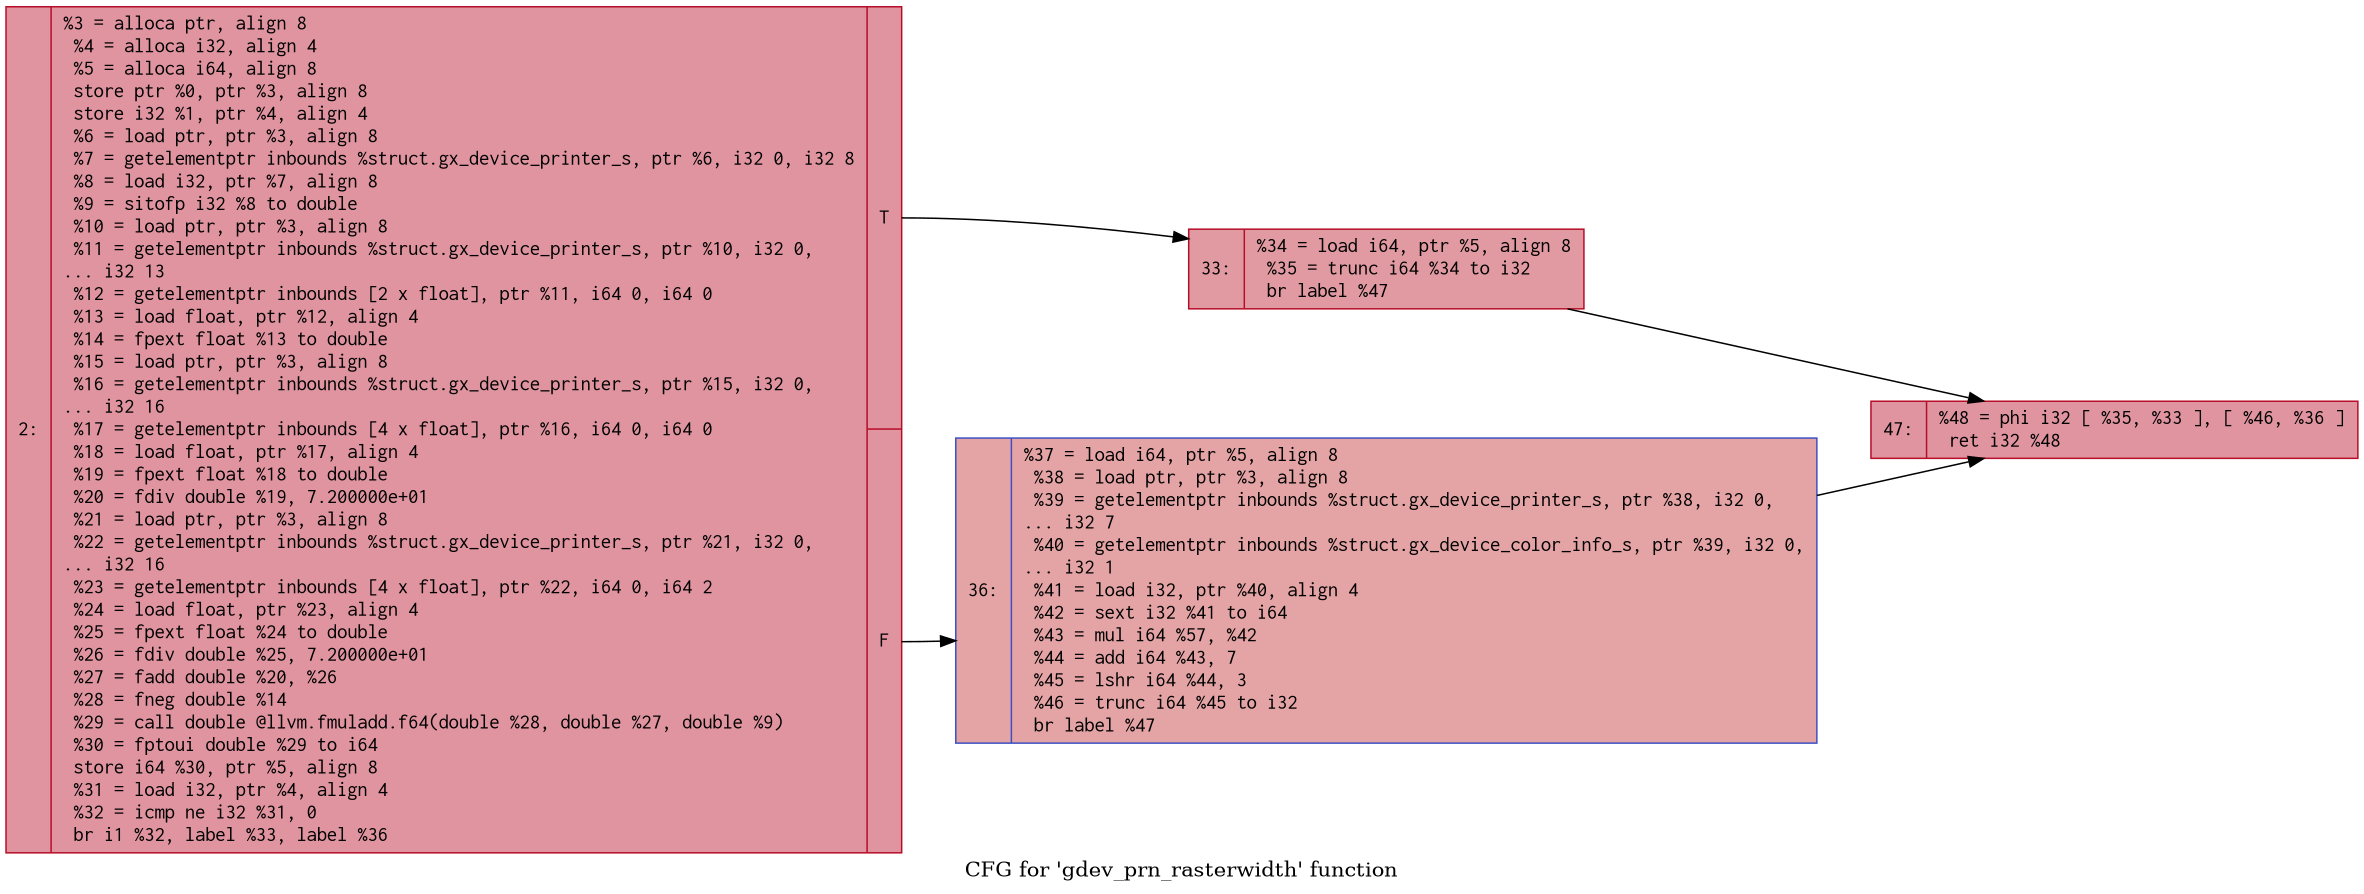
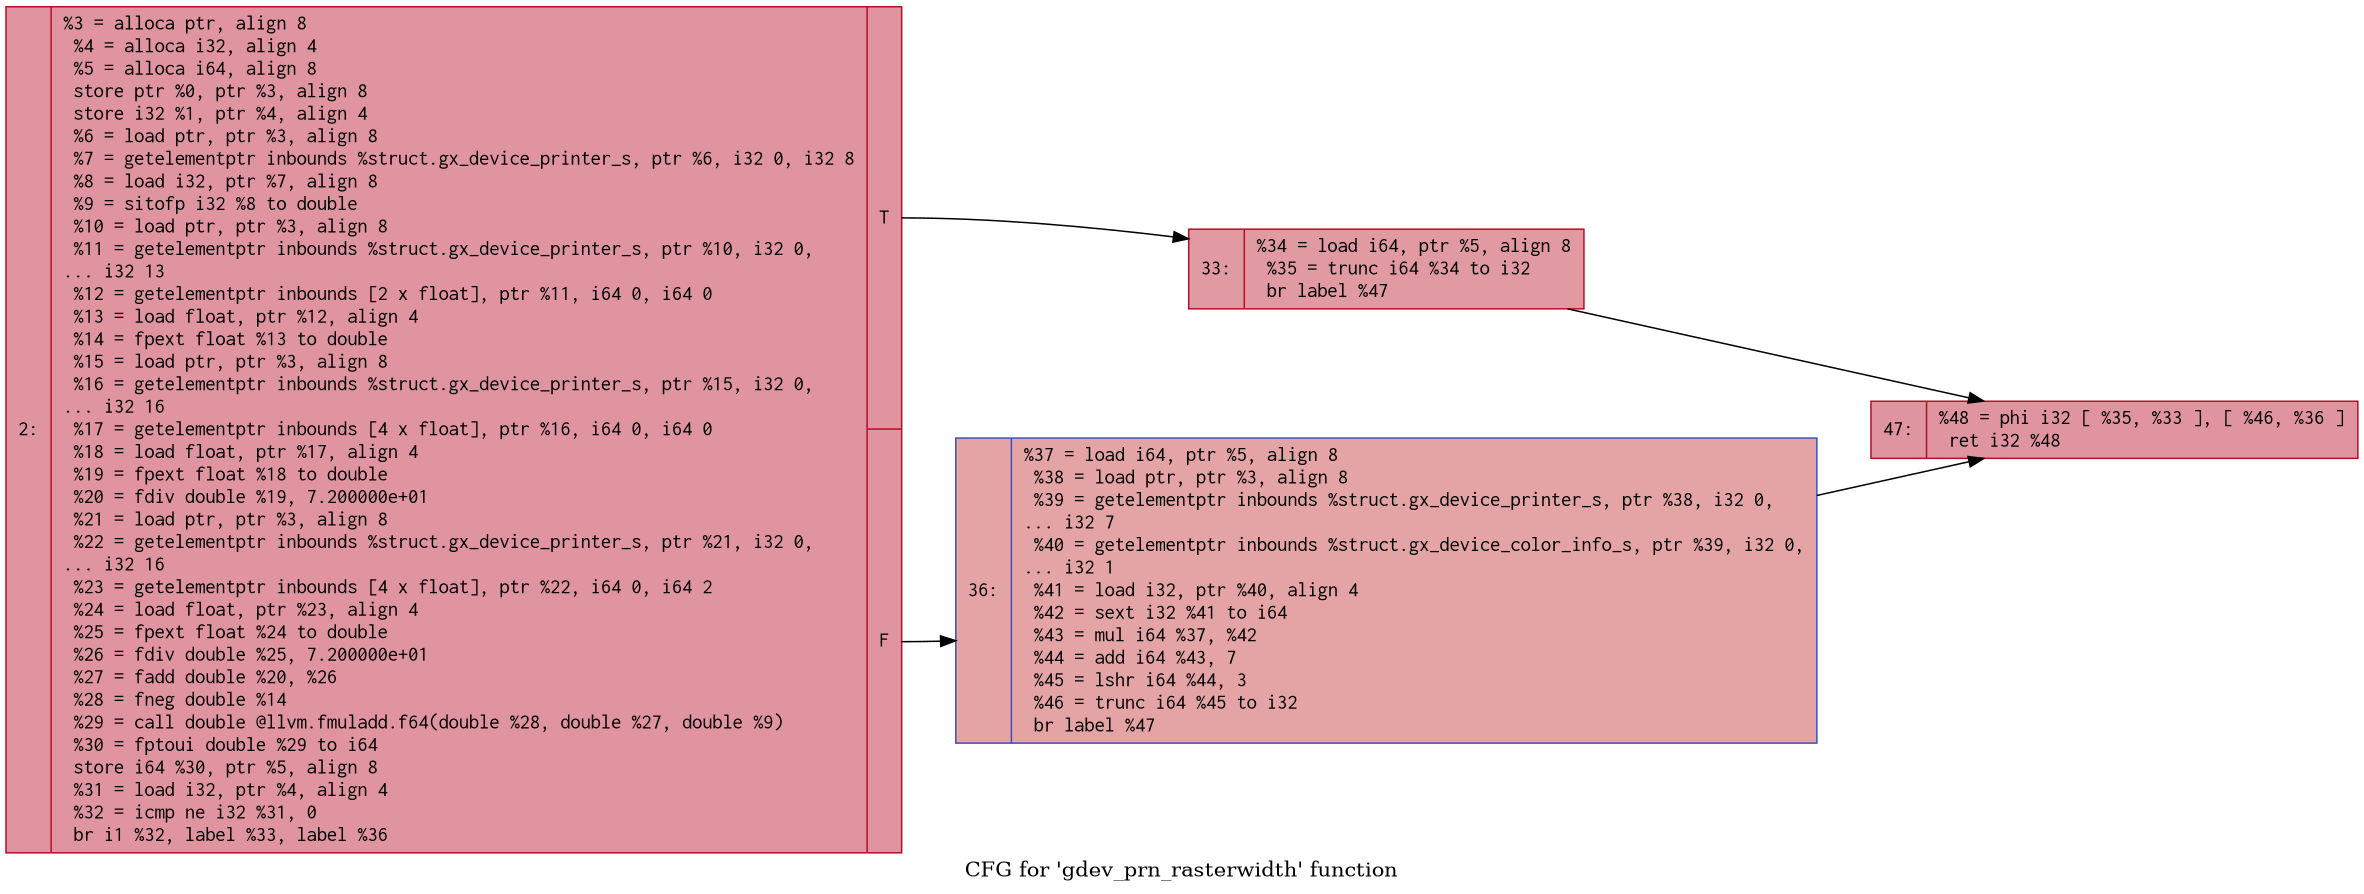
(1141, 635) -> (1141, 635)
